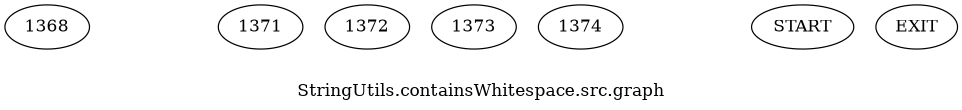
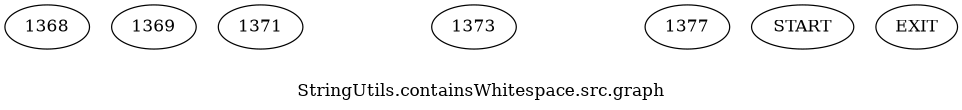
none -> (154, 27)
(367, 27) -> none
(581, 27) -> none
none -> (687, 27)
